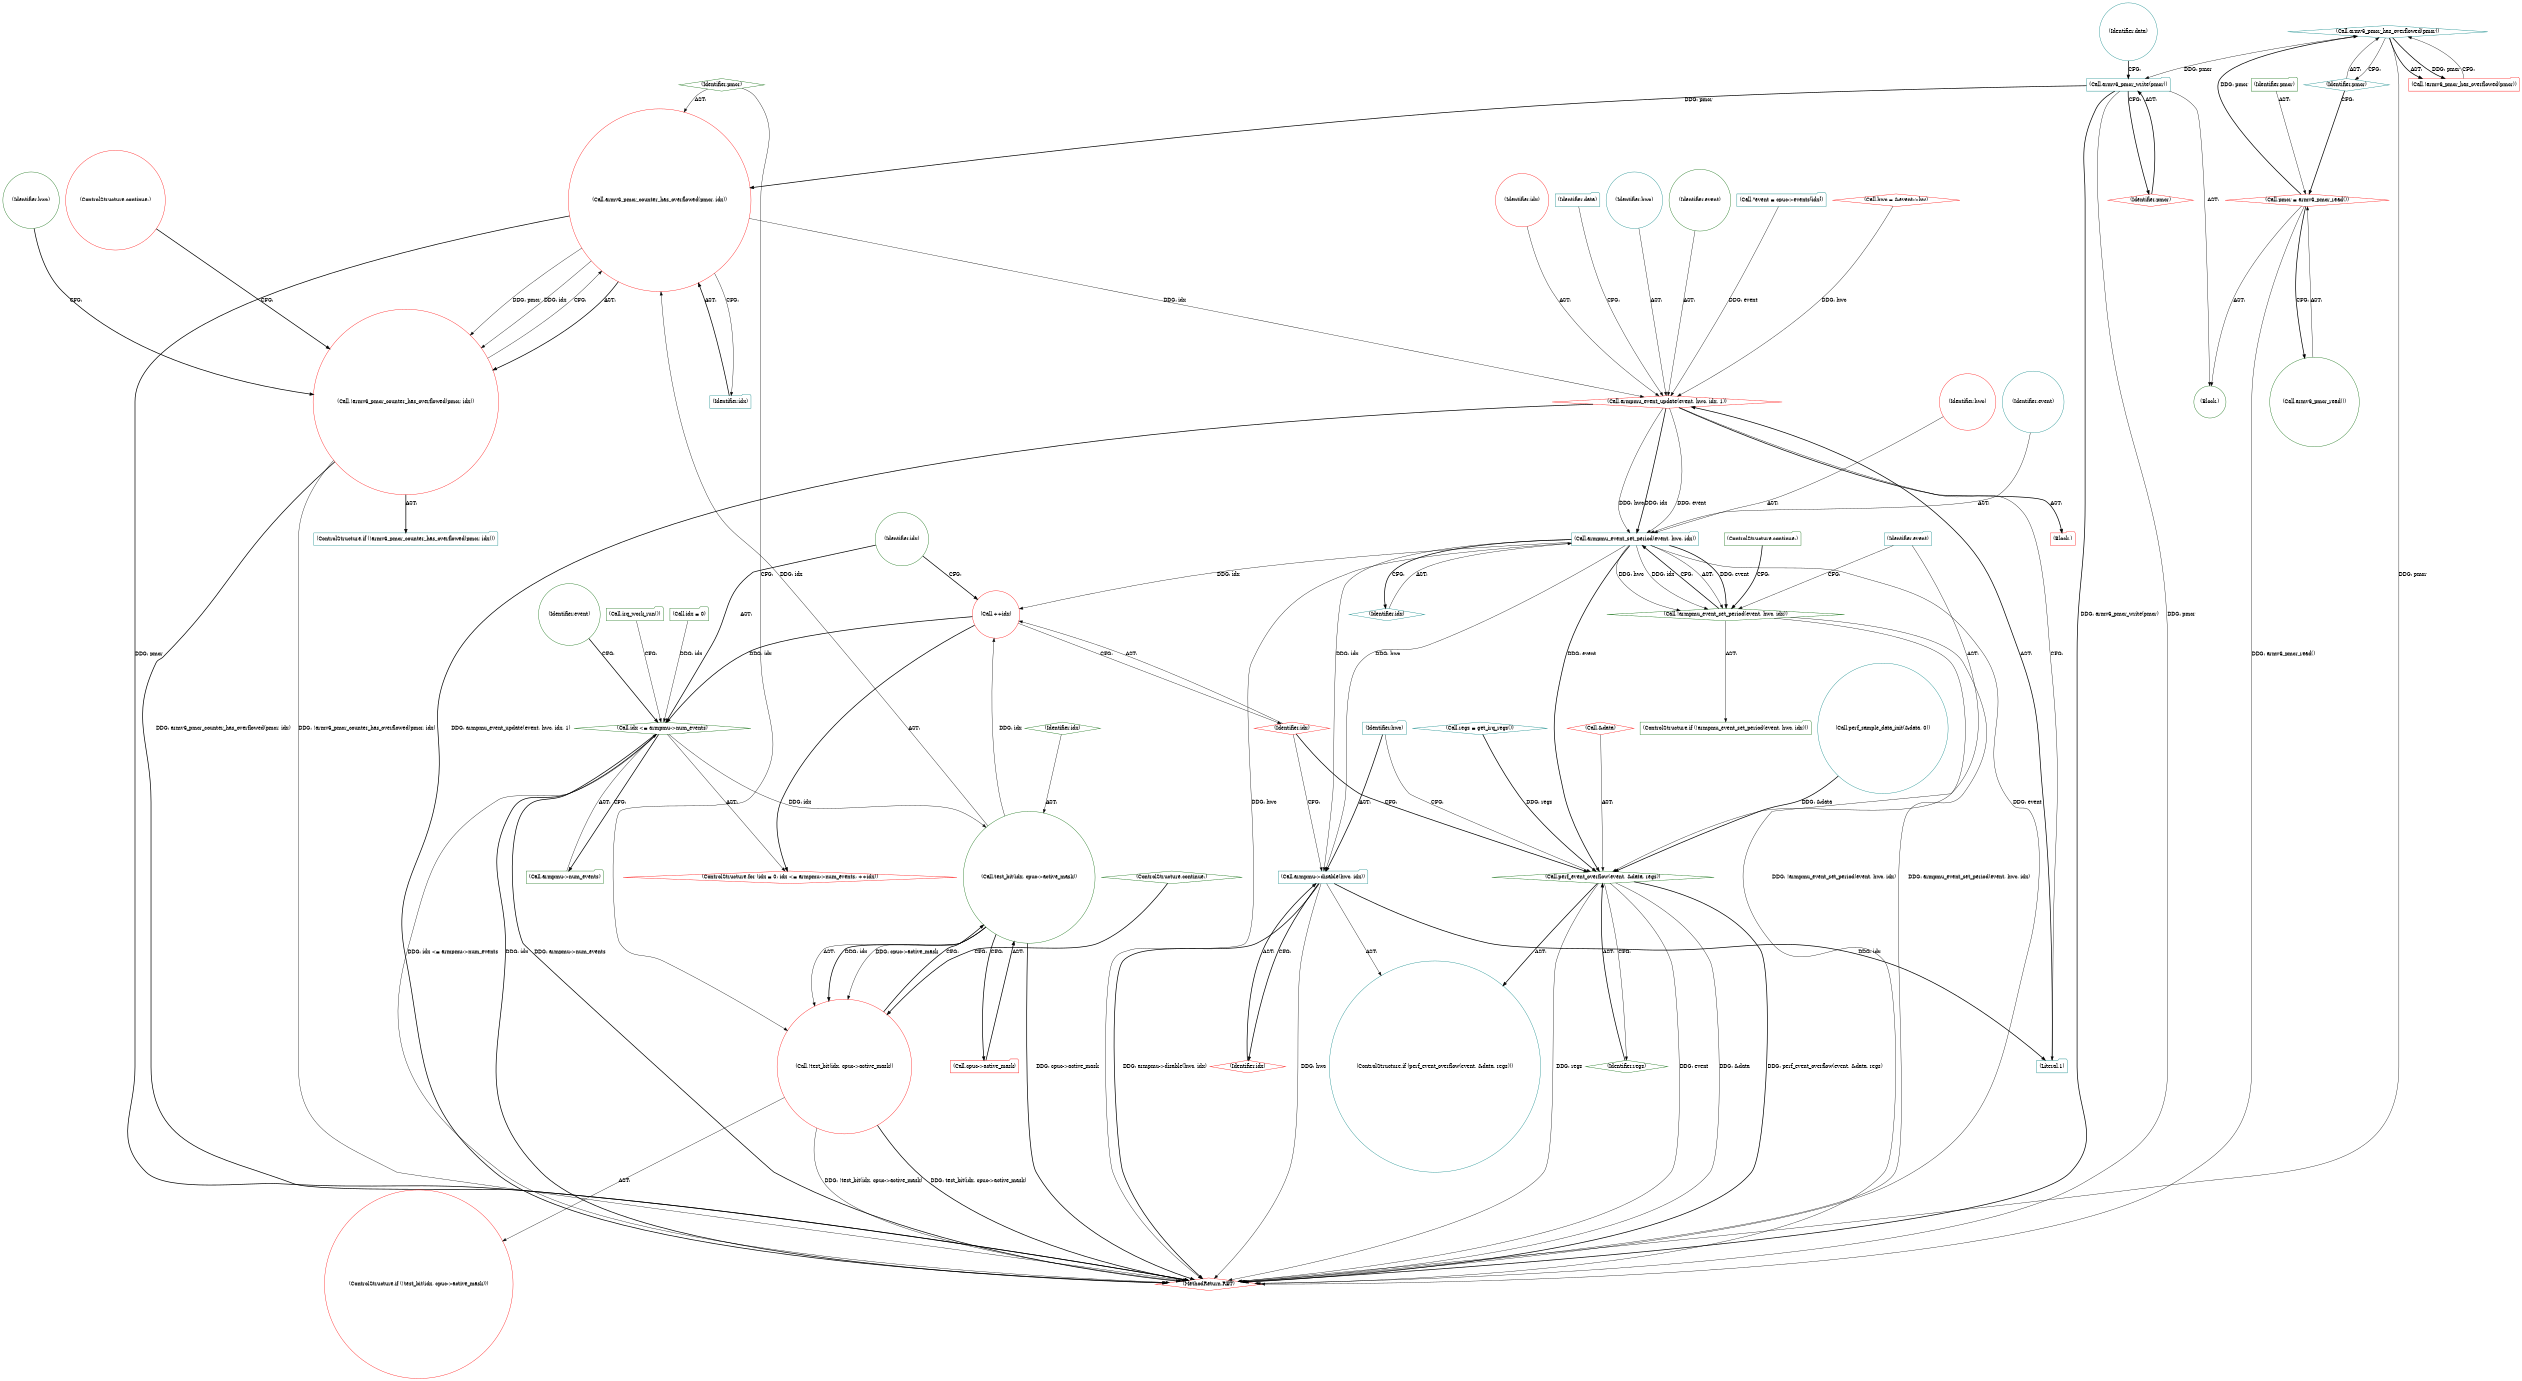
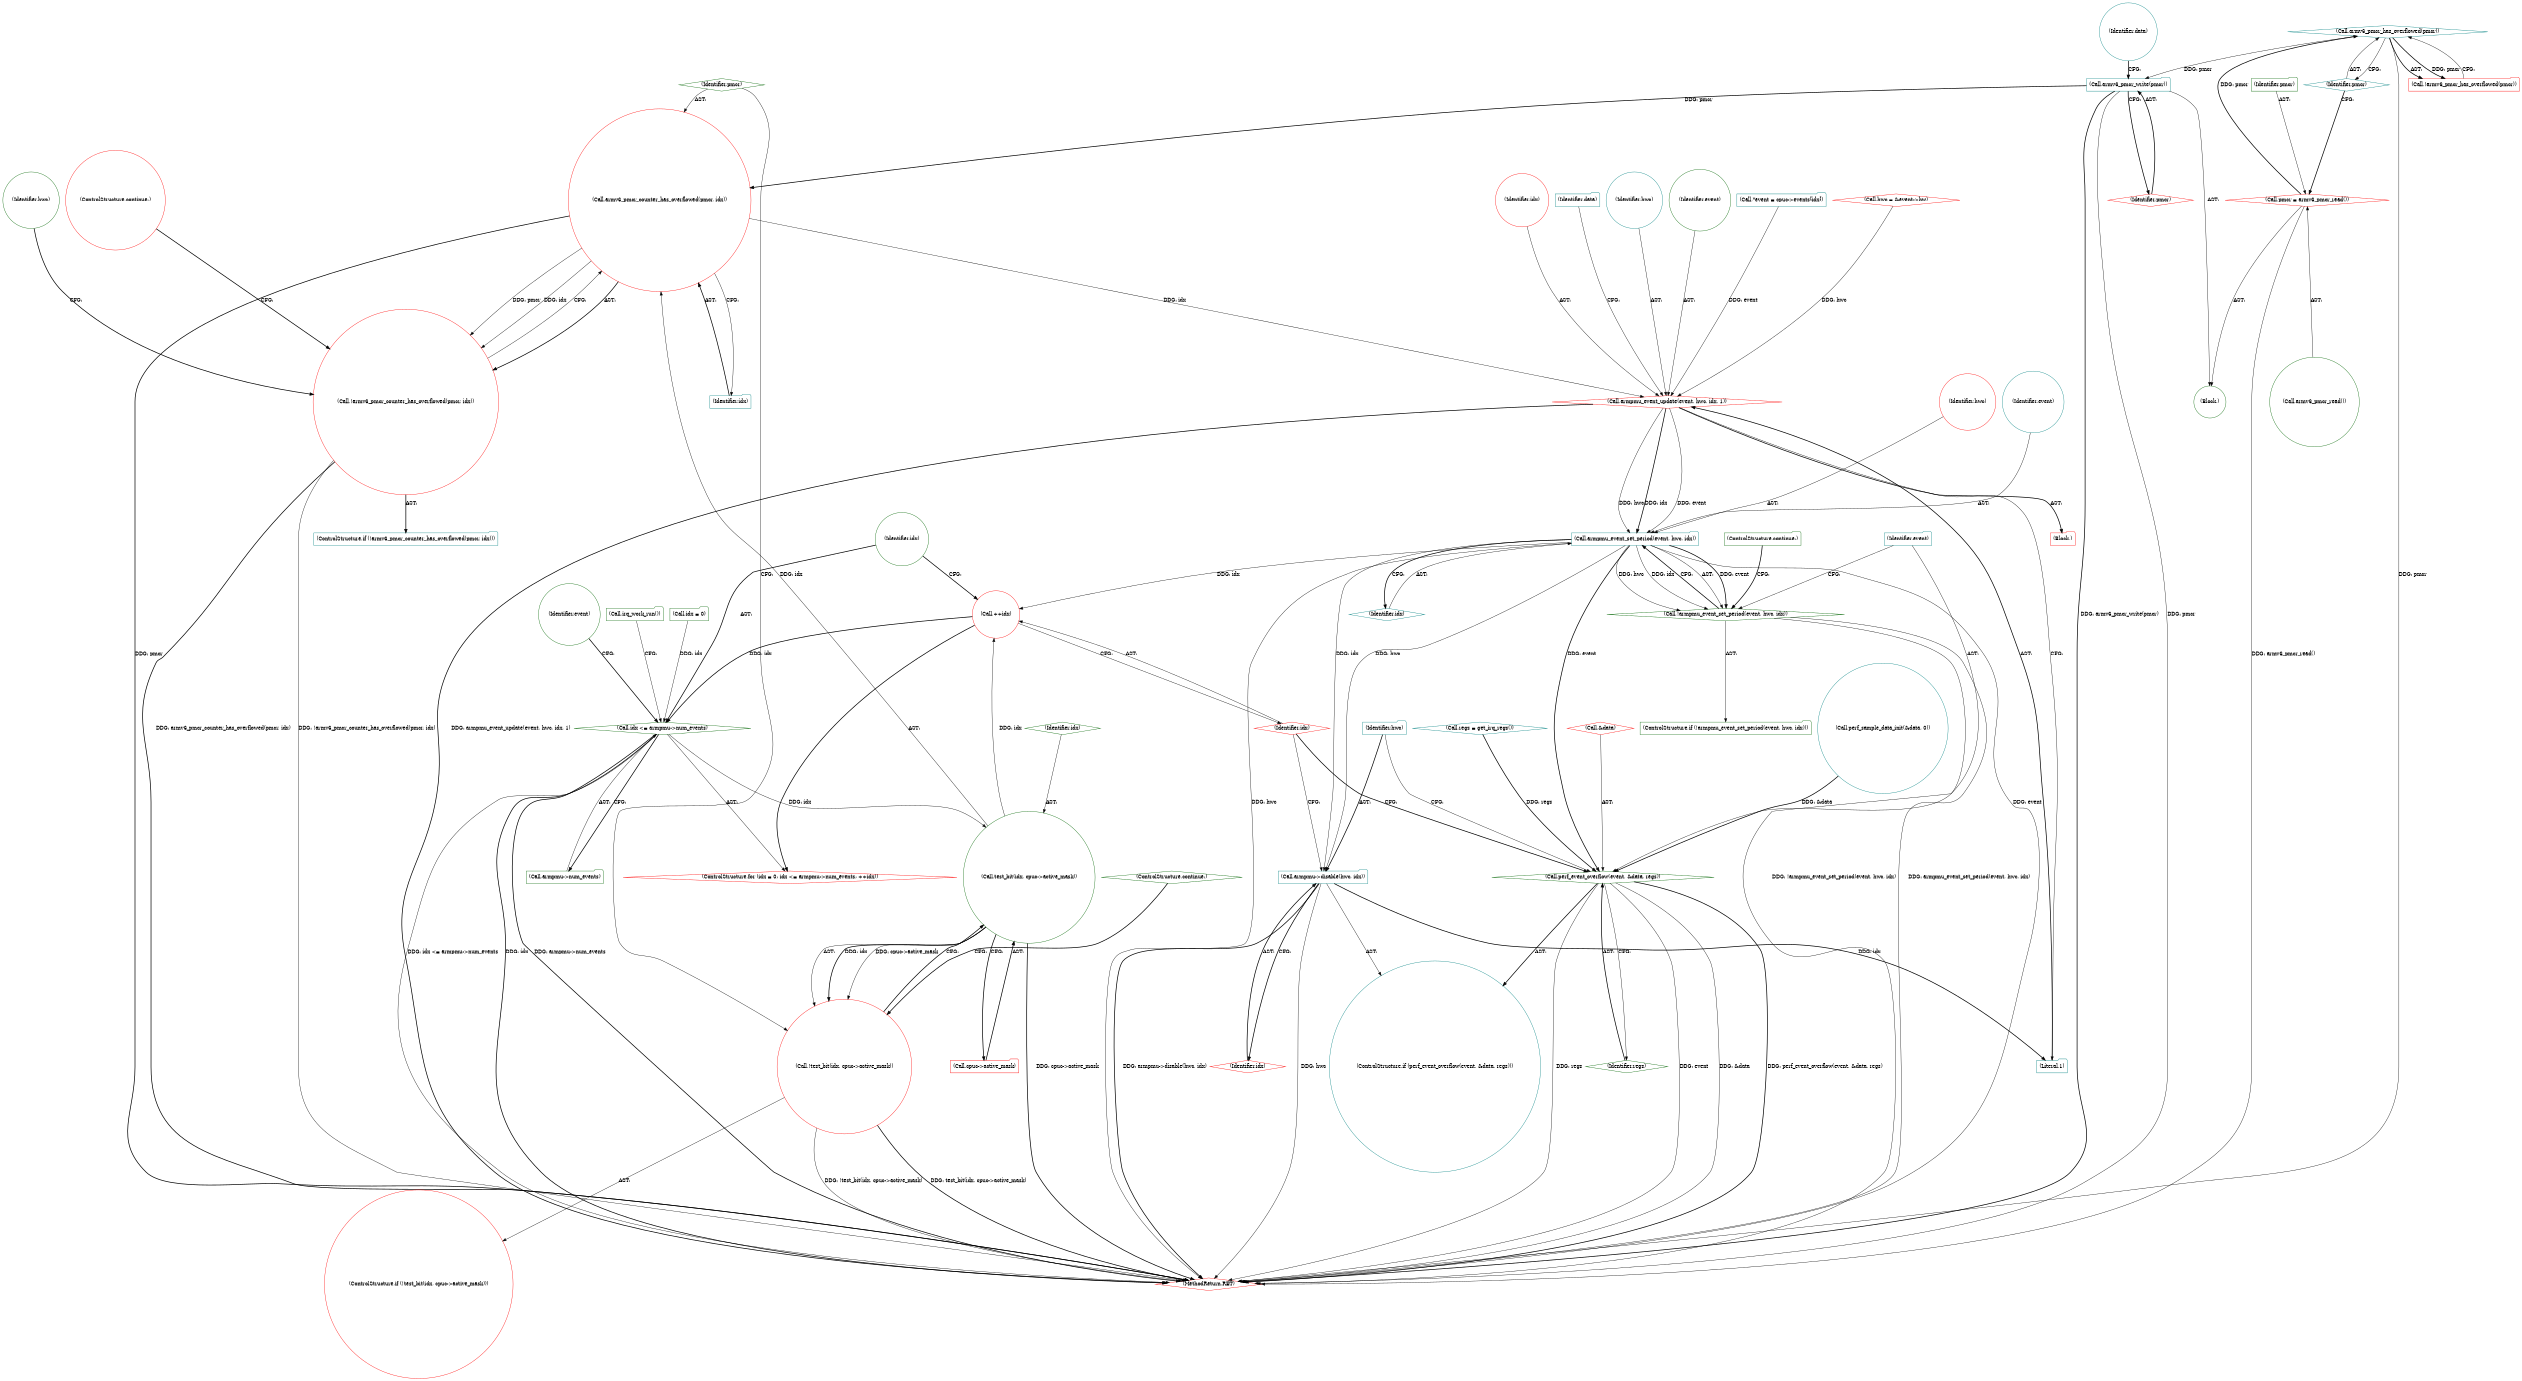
(2296, 281) -> none
